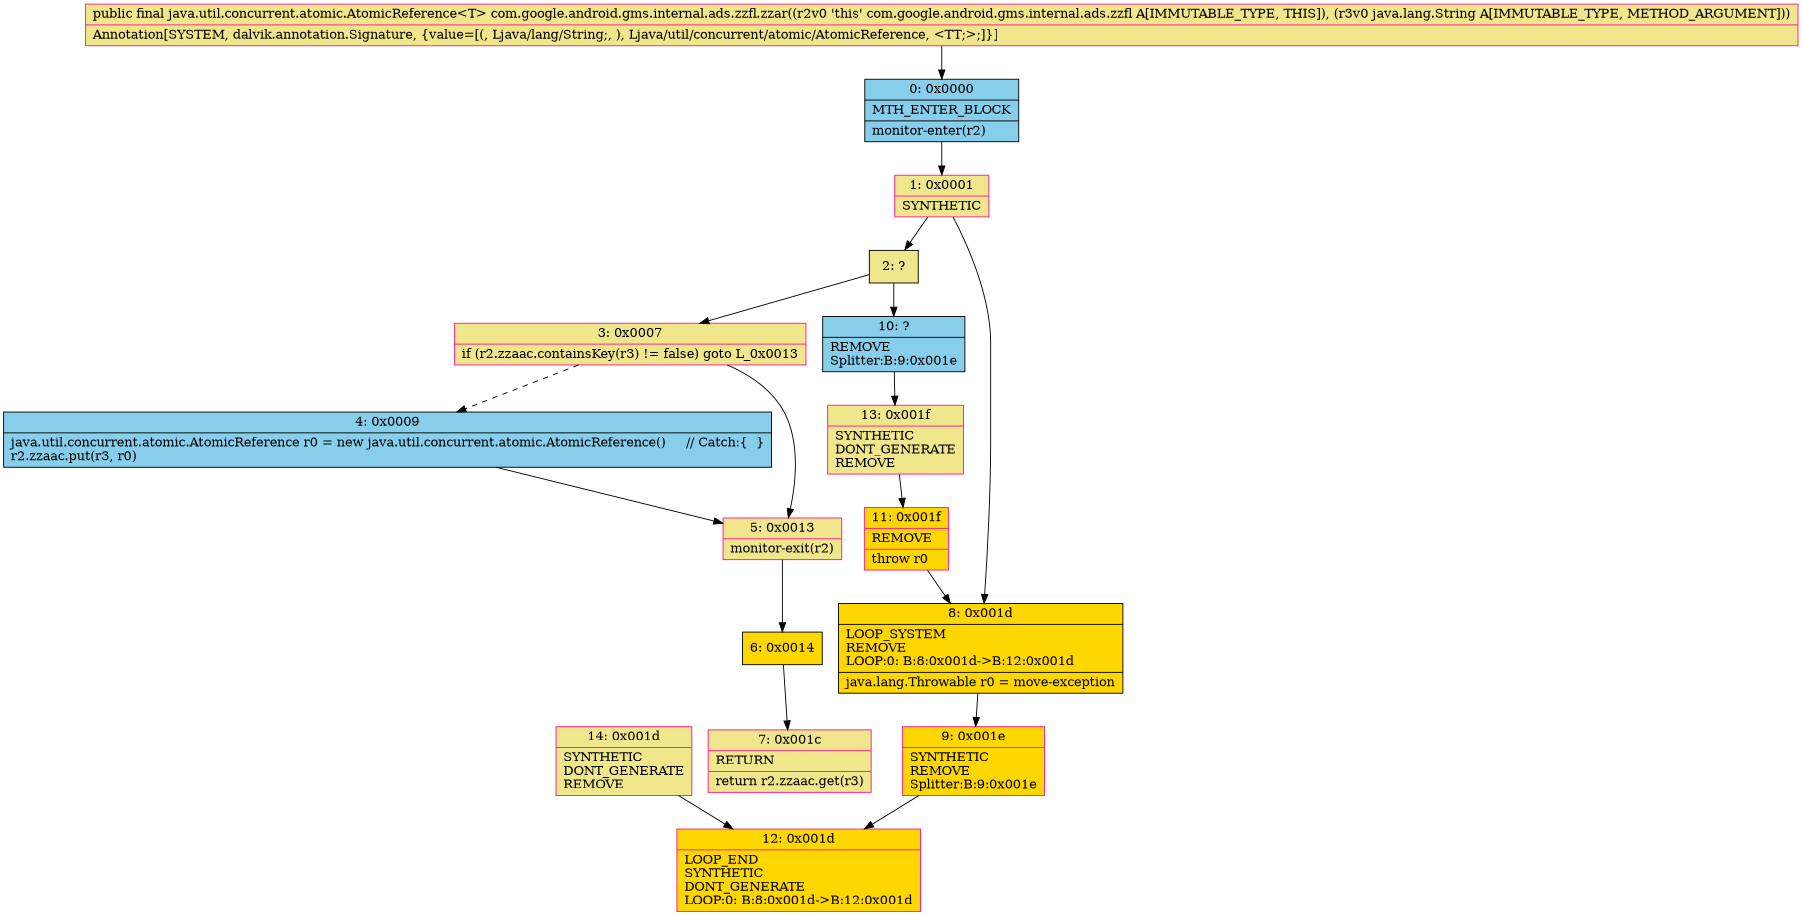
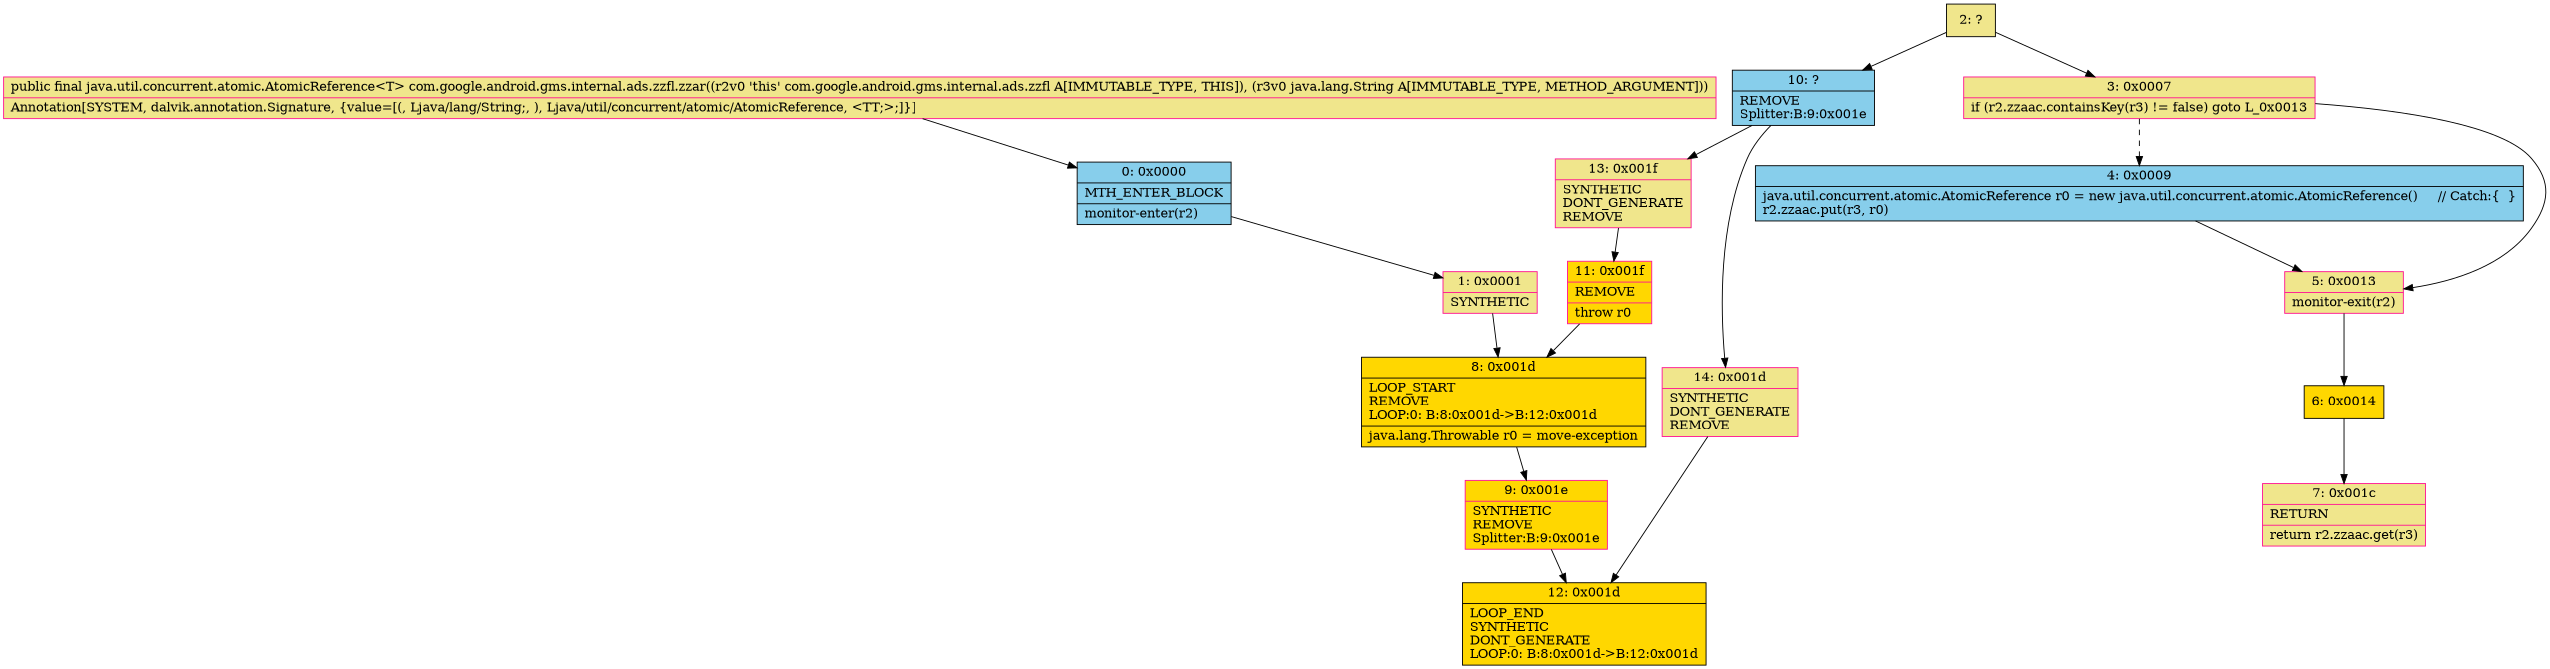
(919, 230) -> none
none -> (1727, 237)
(896, 634) -> (1412, 388)
(799, 870) -> (1584, 624)
